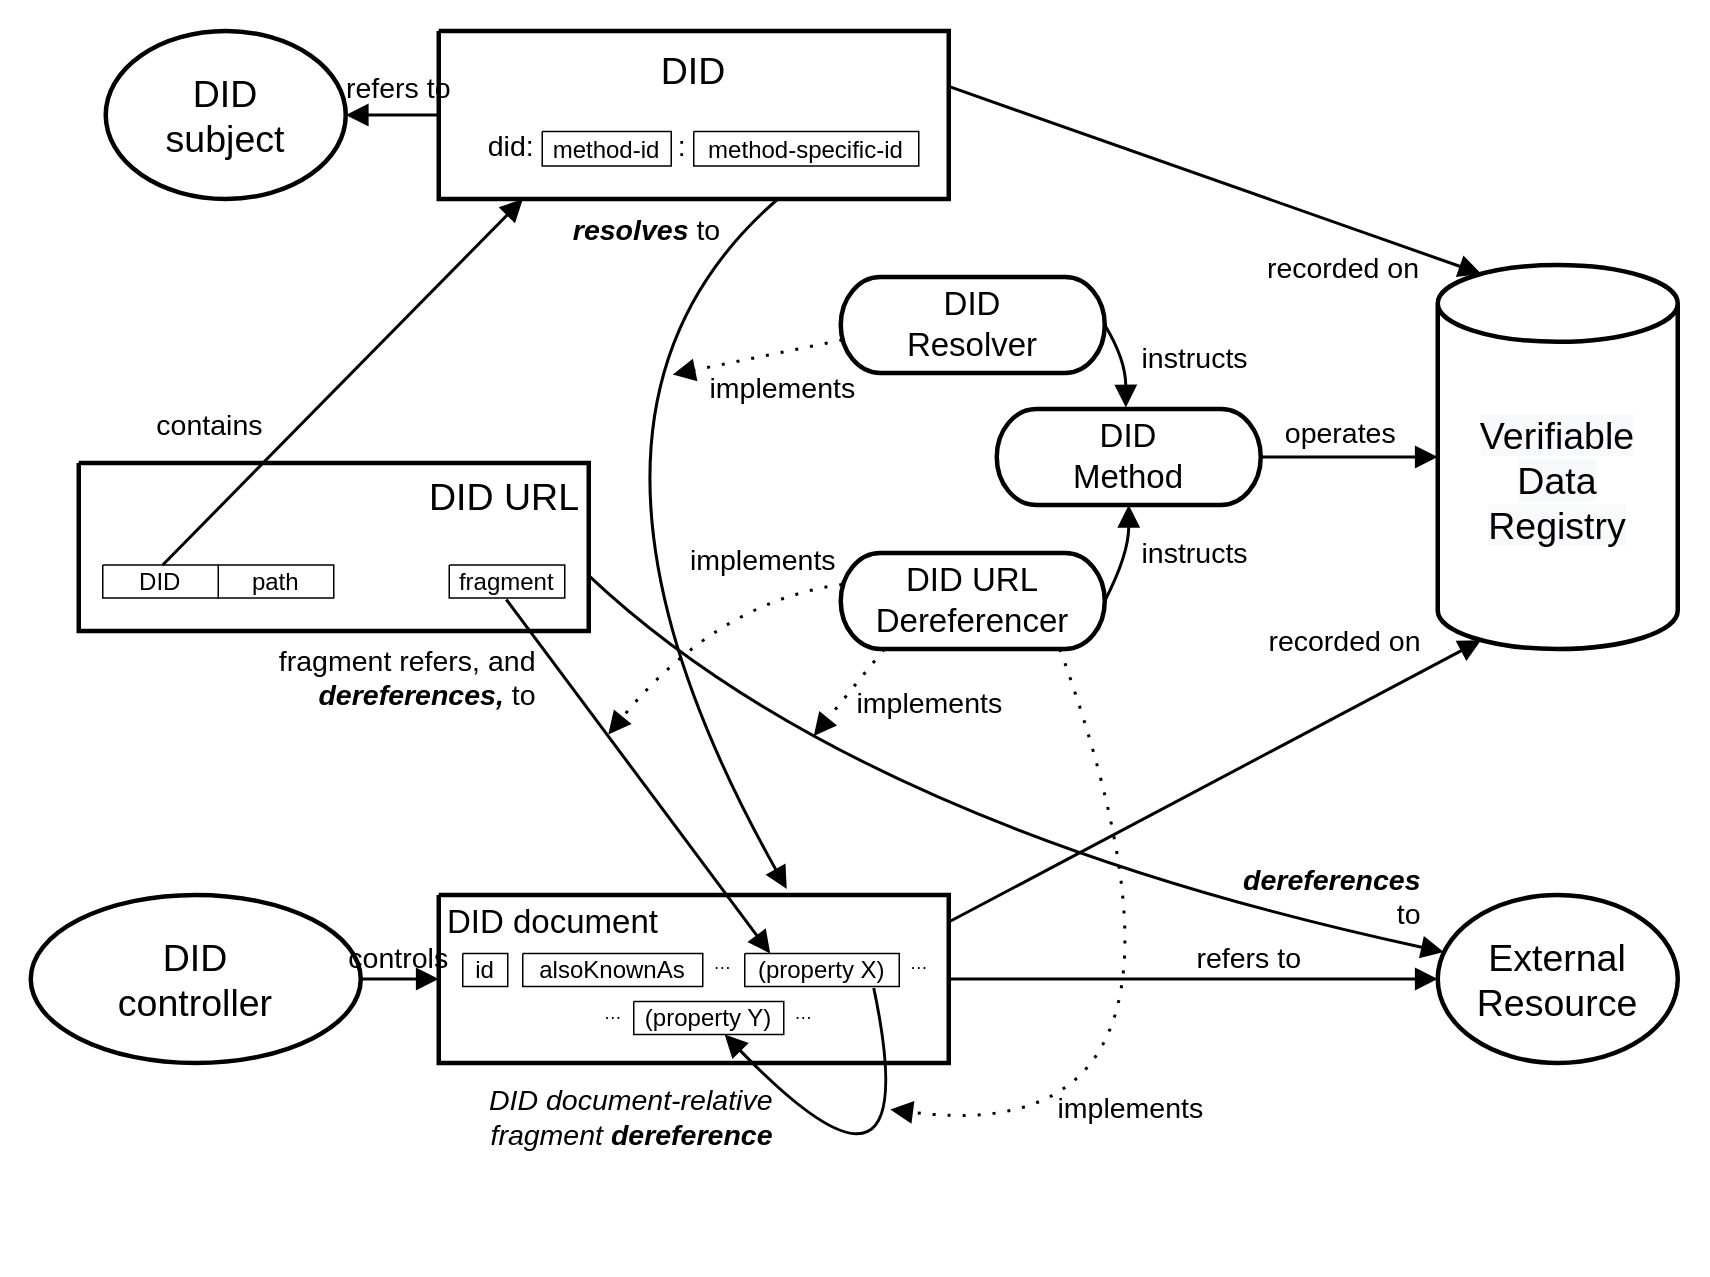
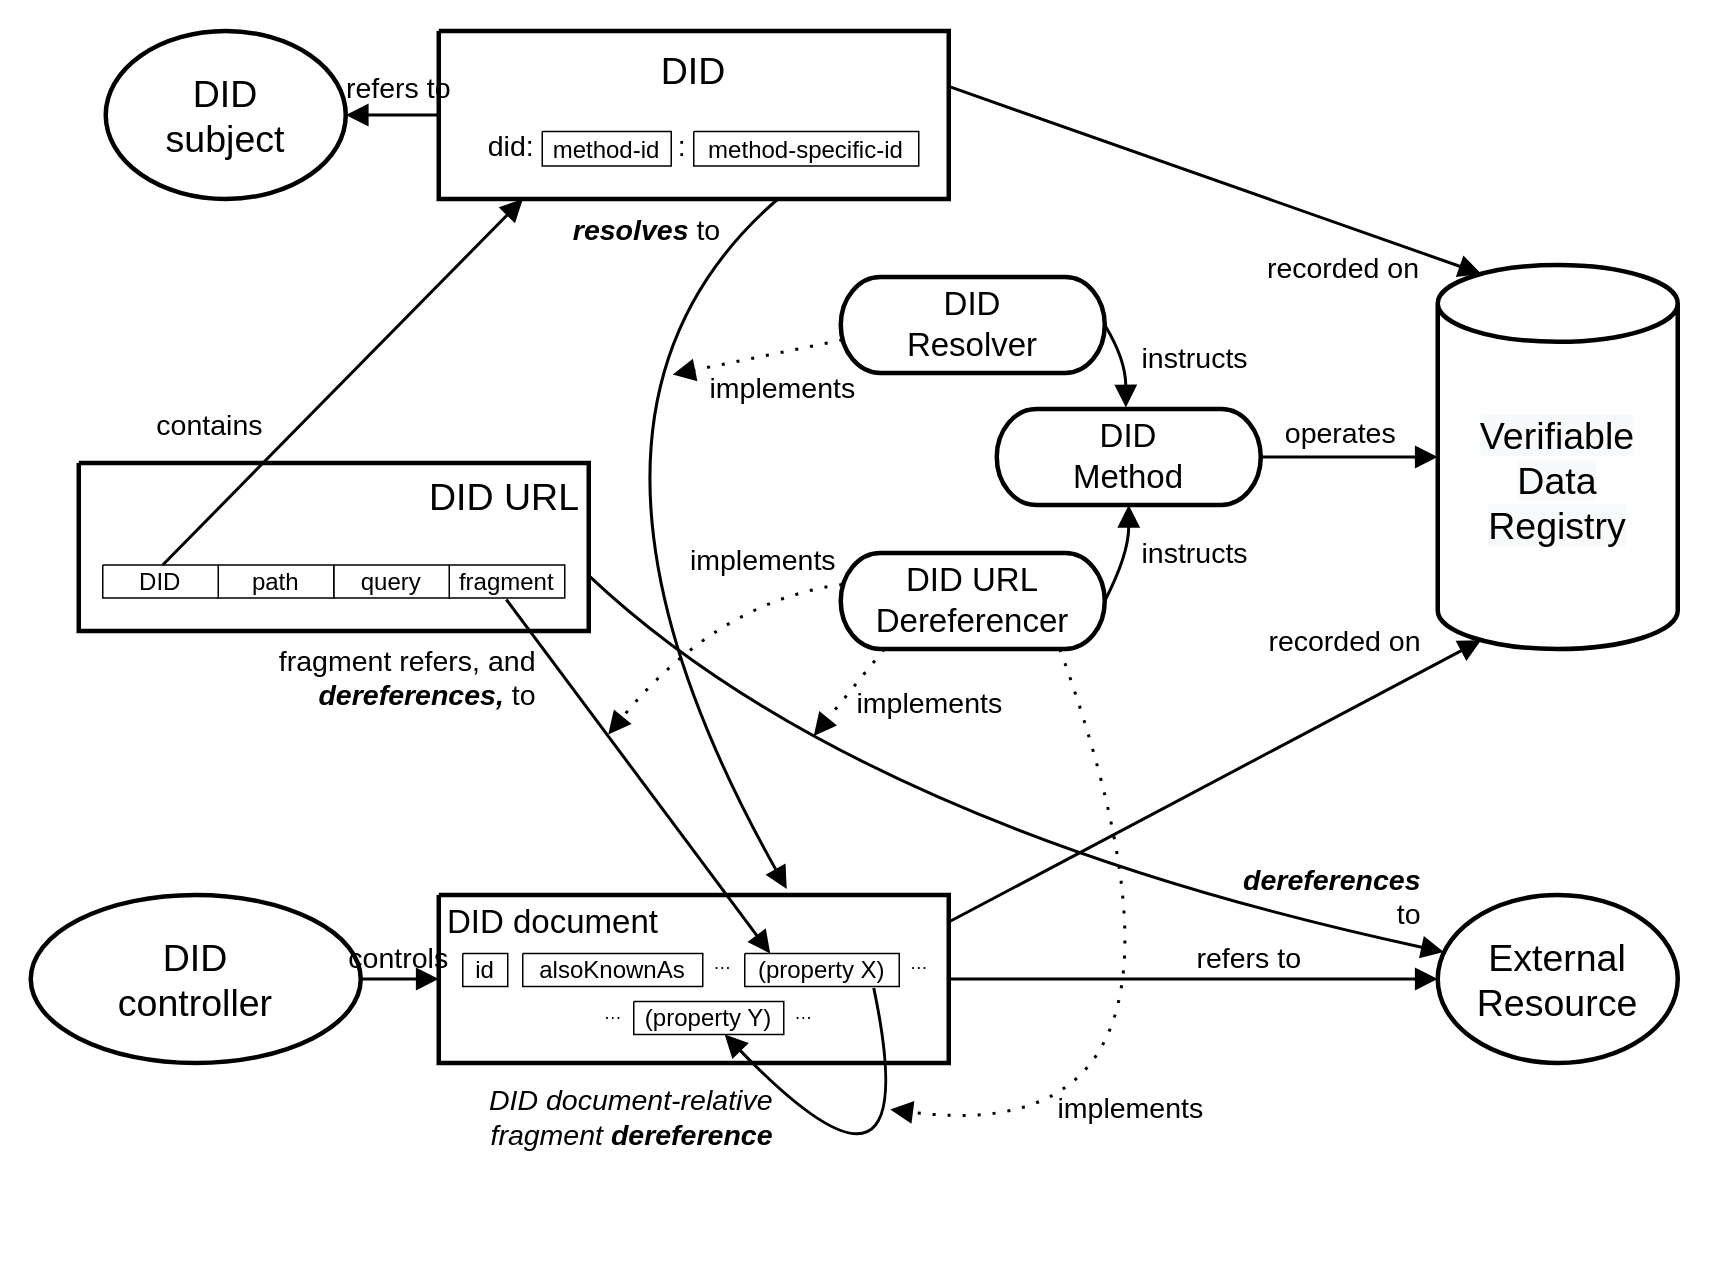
none -> (392, 581)
